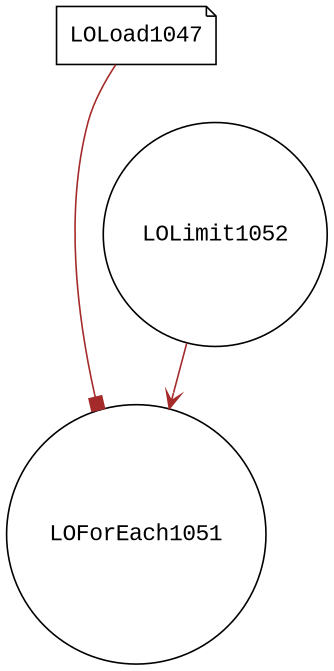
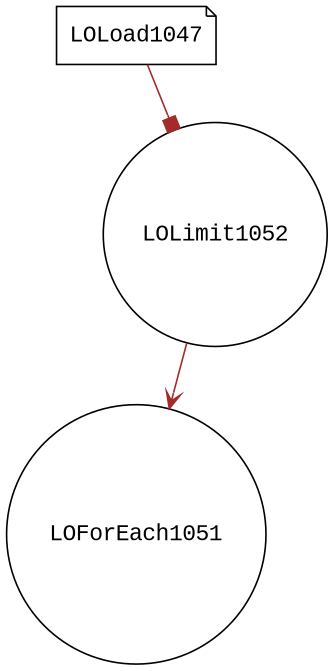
(75, 226) -> (158, 90)
